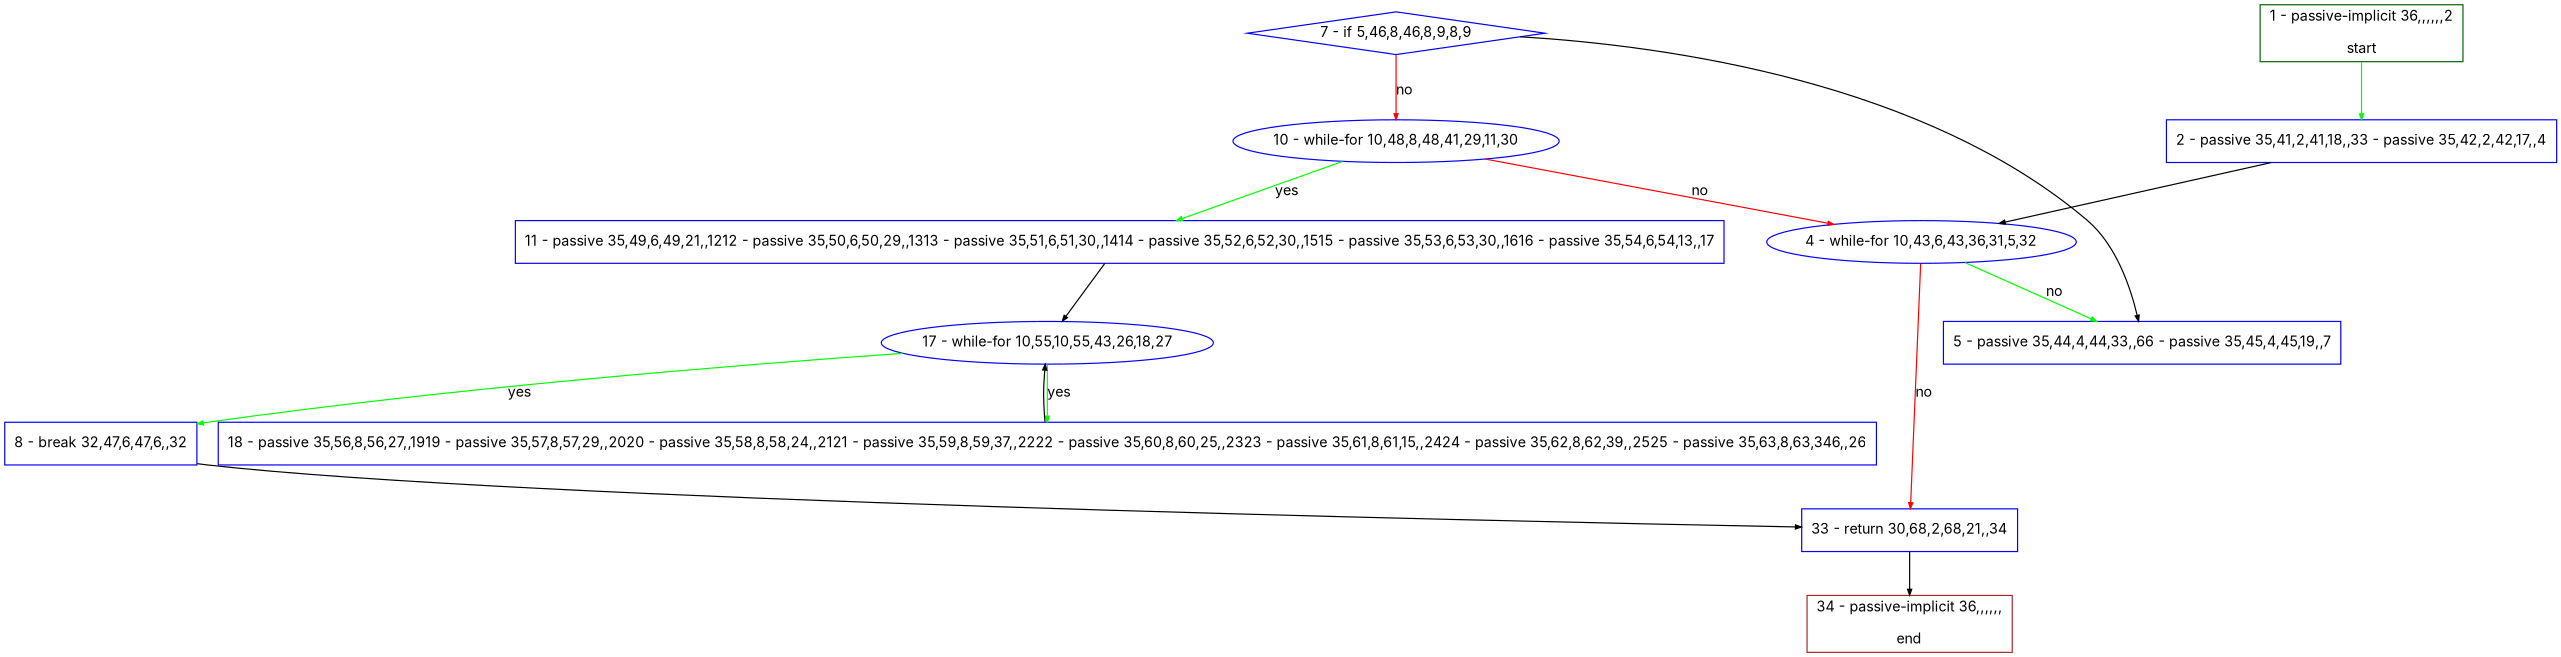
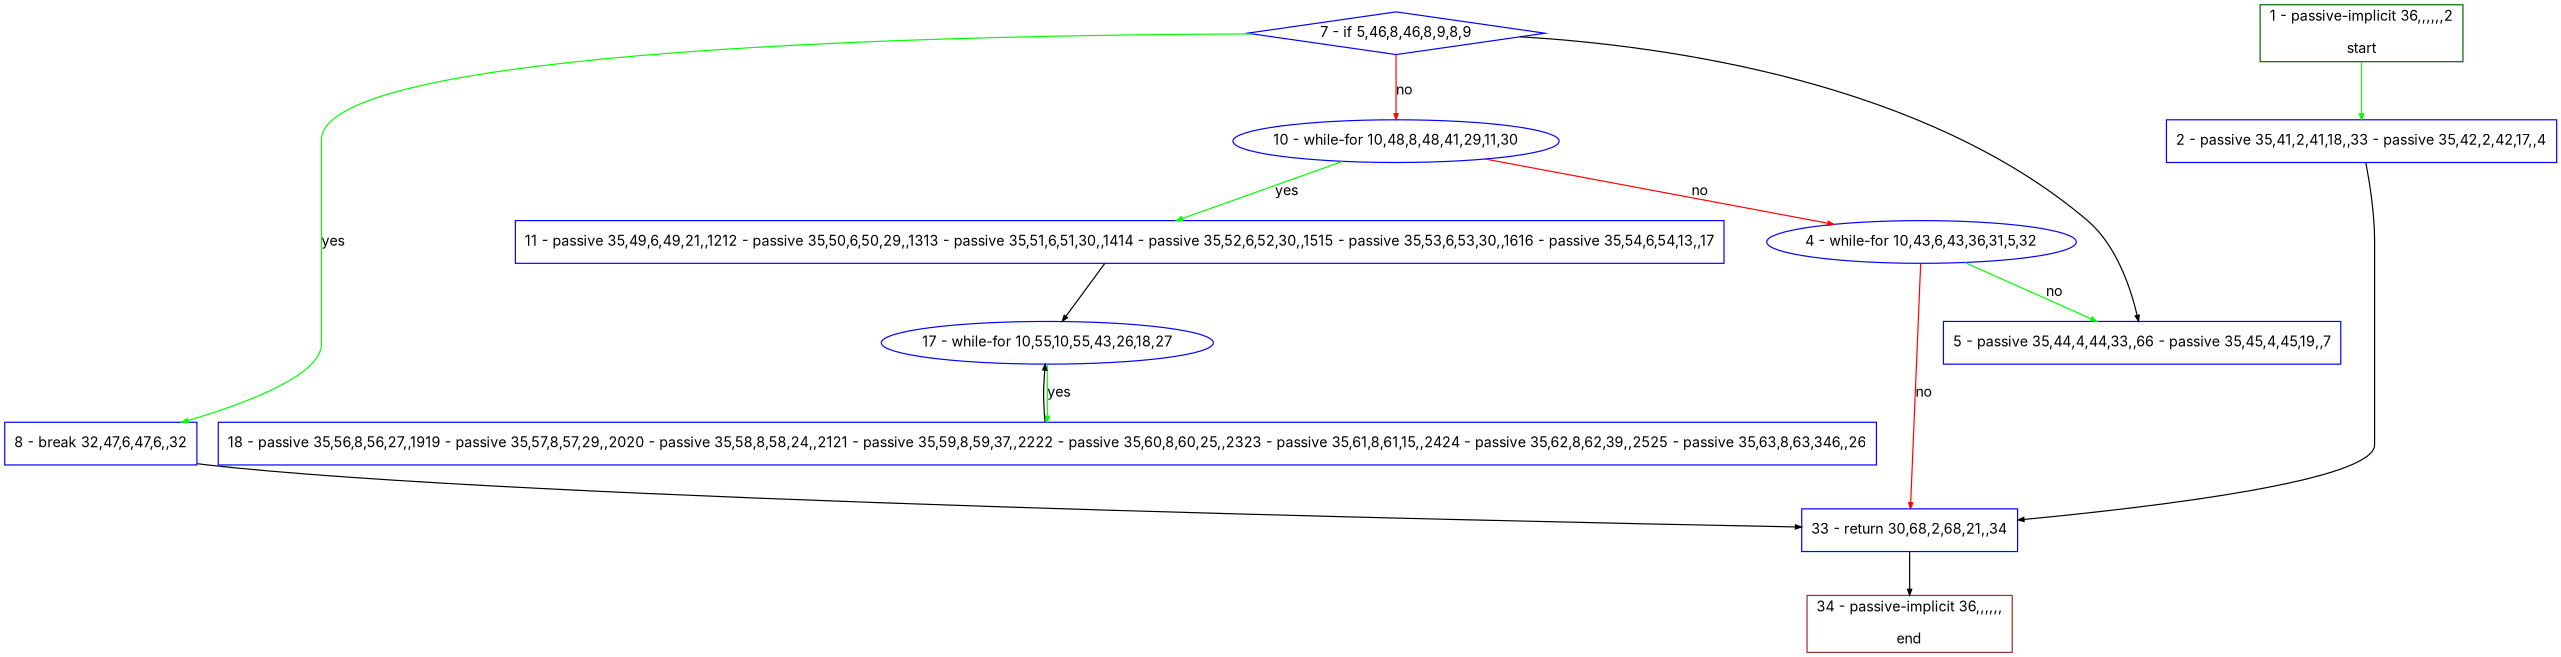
(2138, 192) -> (2343, 468)
(553, 382) -> (596, 61)
